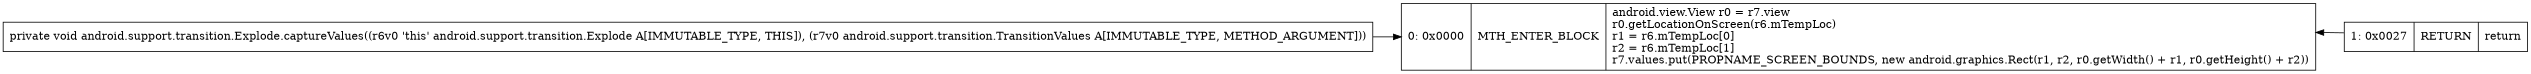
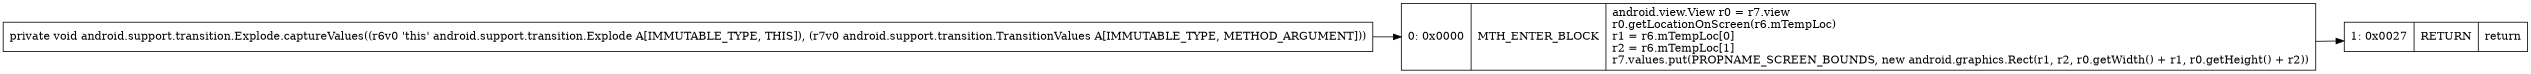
(2334, 33) -> (2326, 41)
